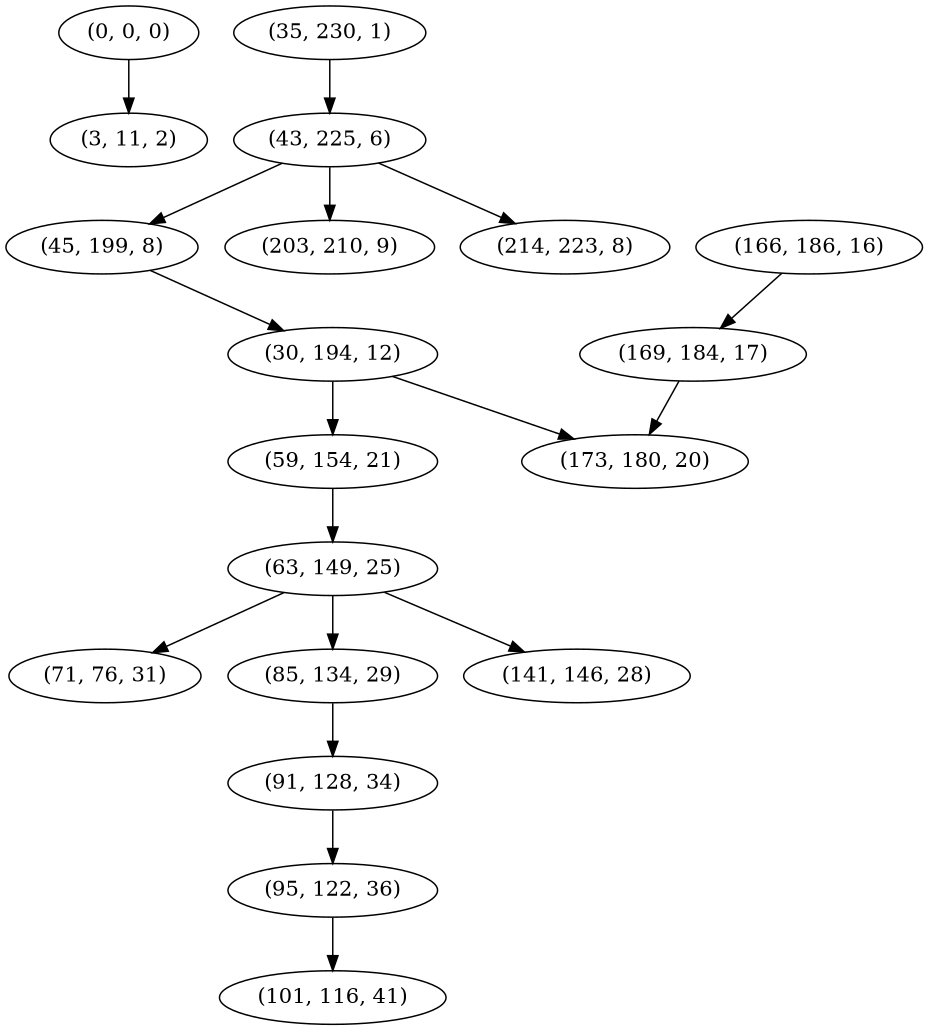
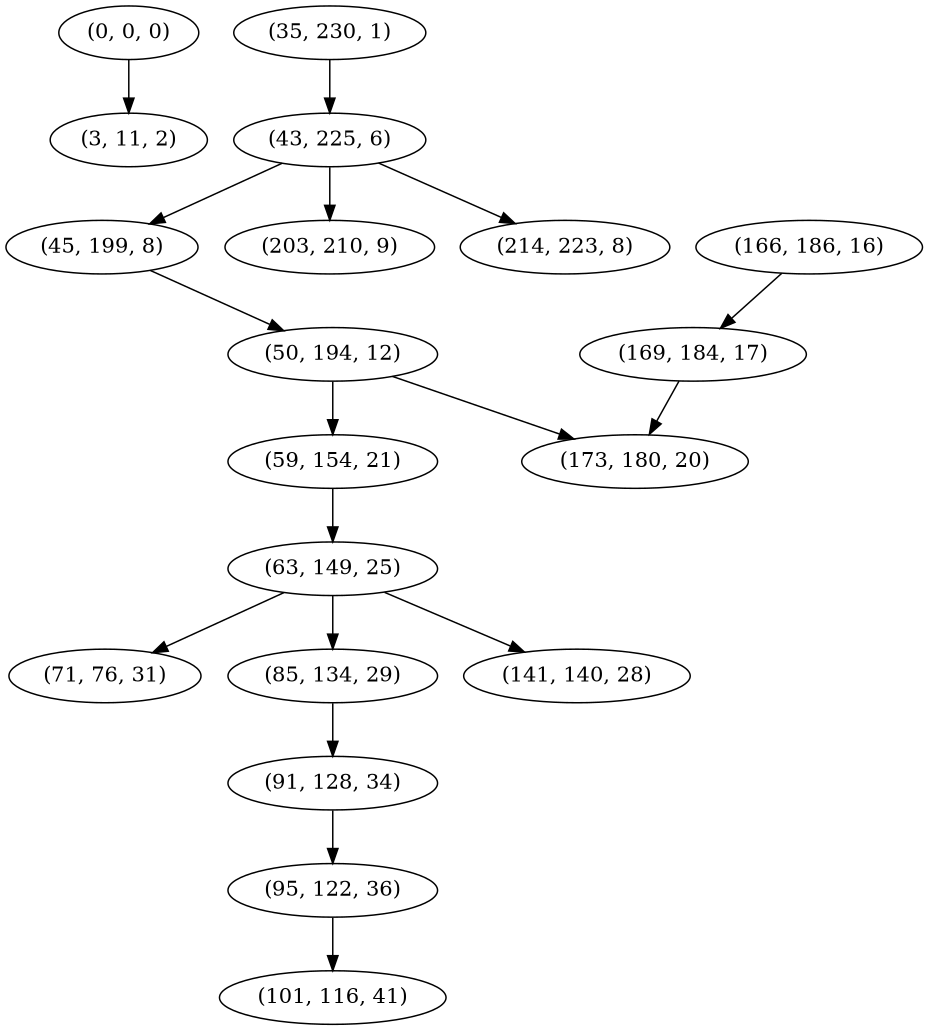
(333, 354) -> (333, 354)
(577, 676) -> (577, 676)
